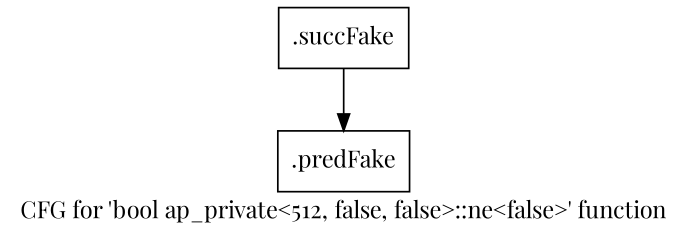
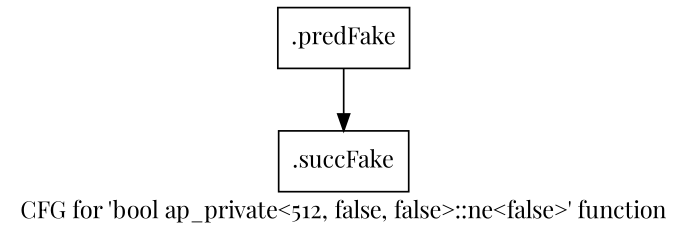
(344, 91) -> (344, 91)
